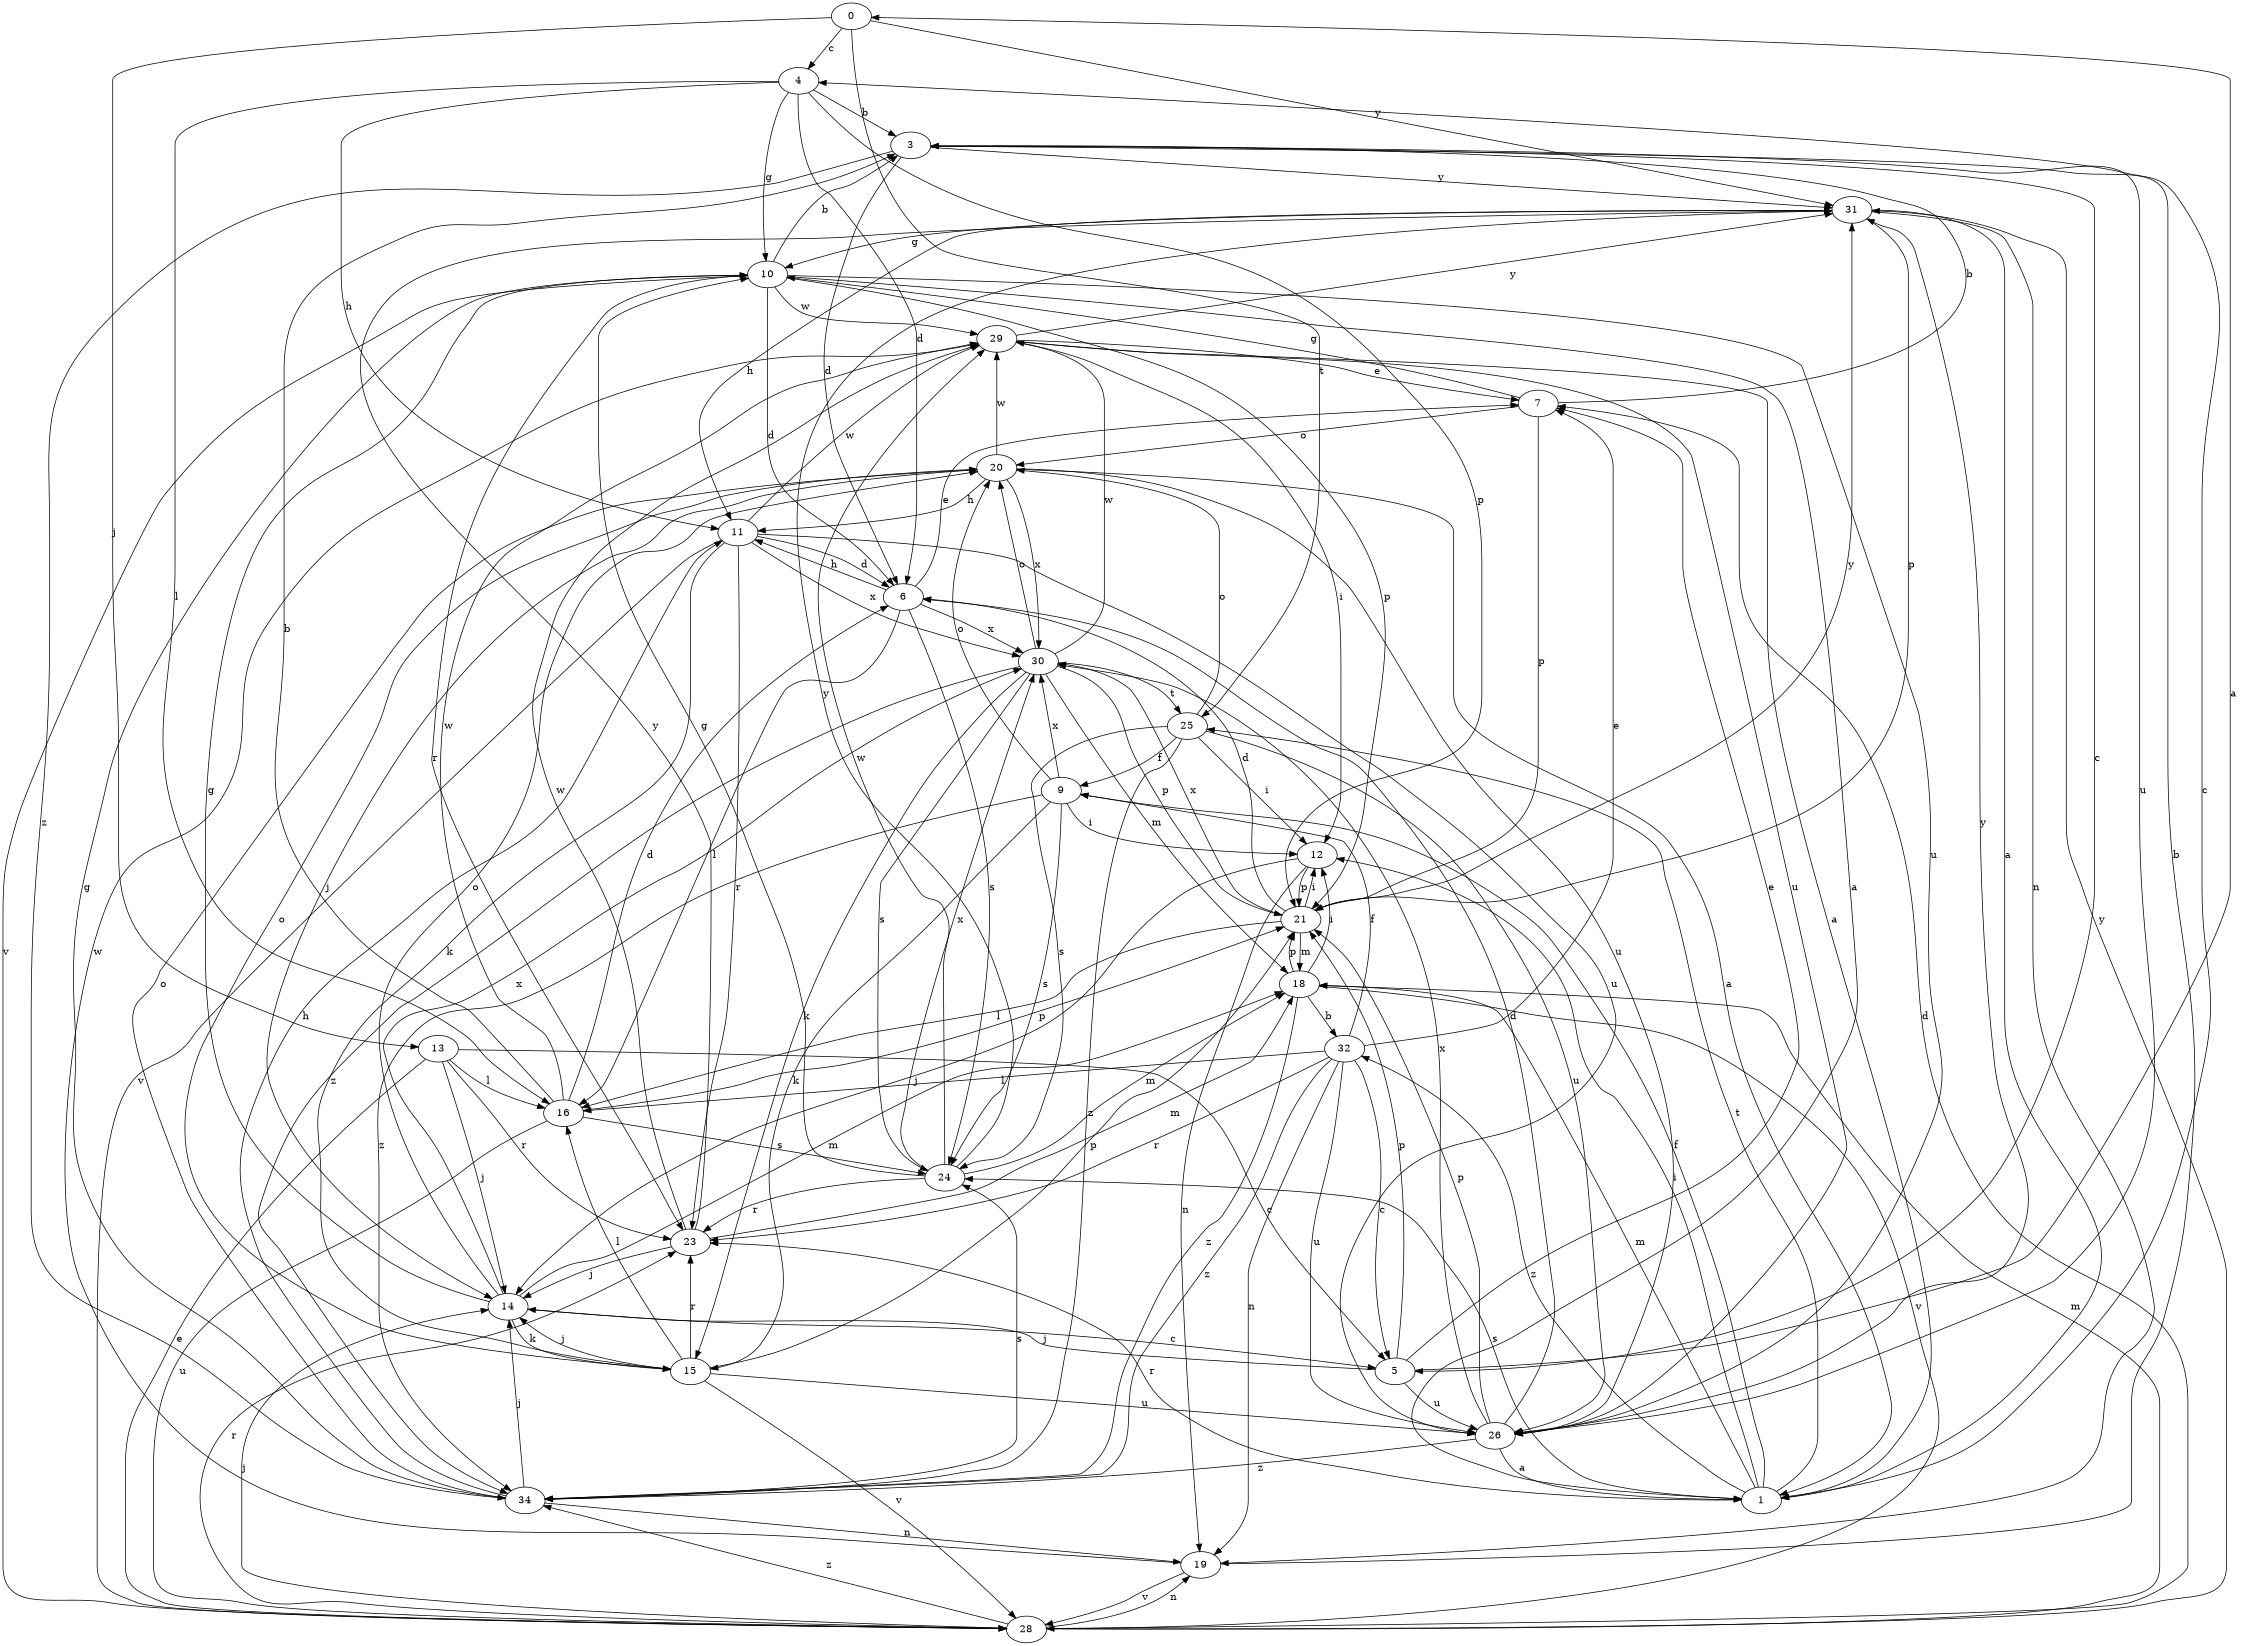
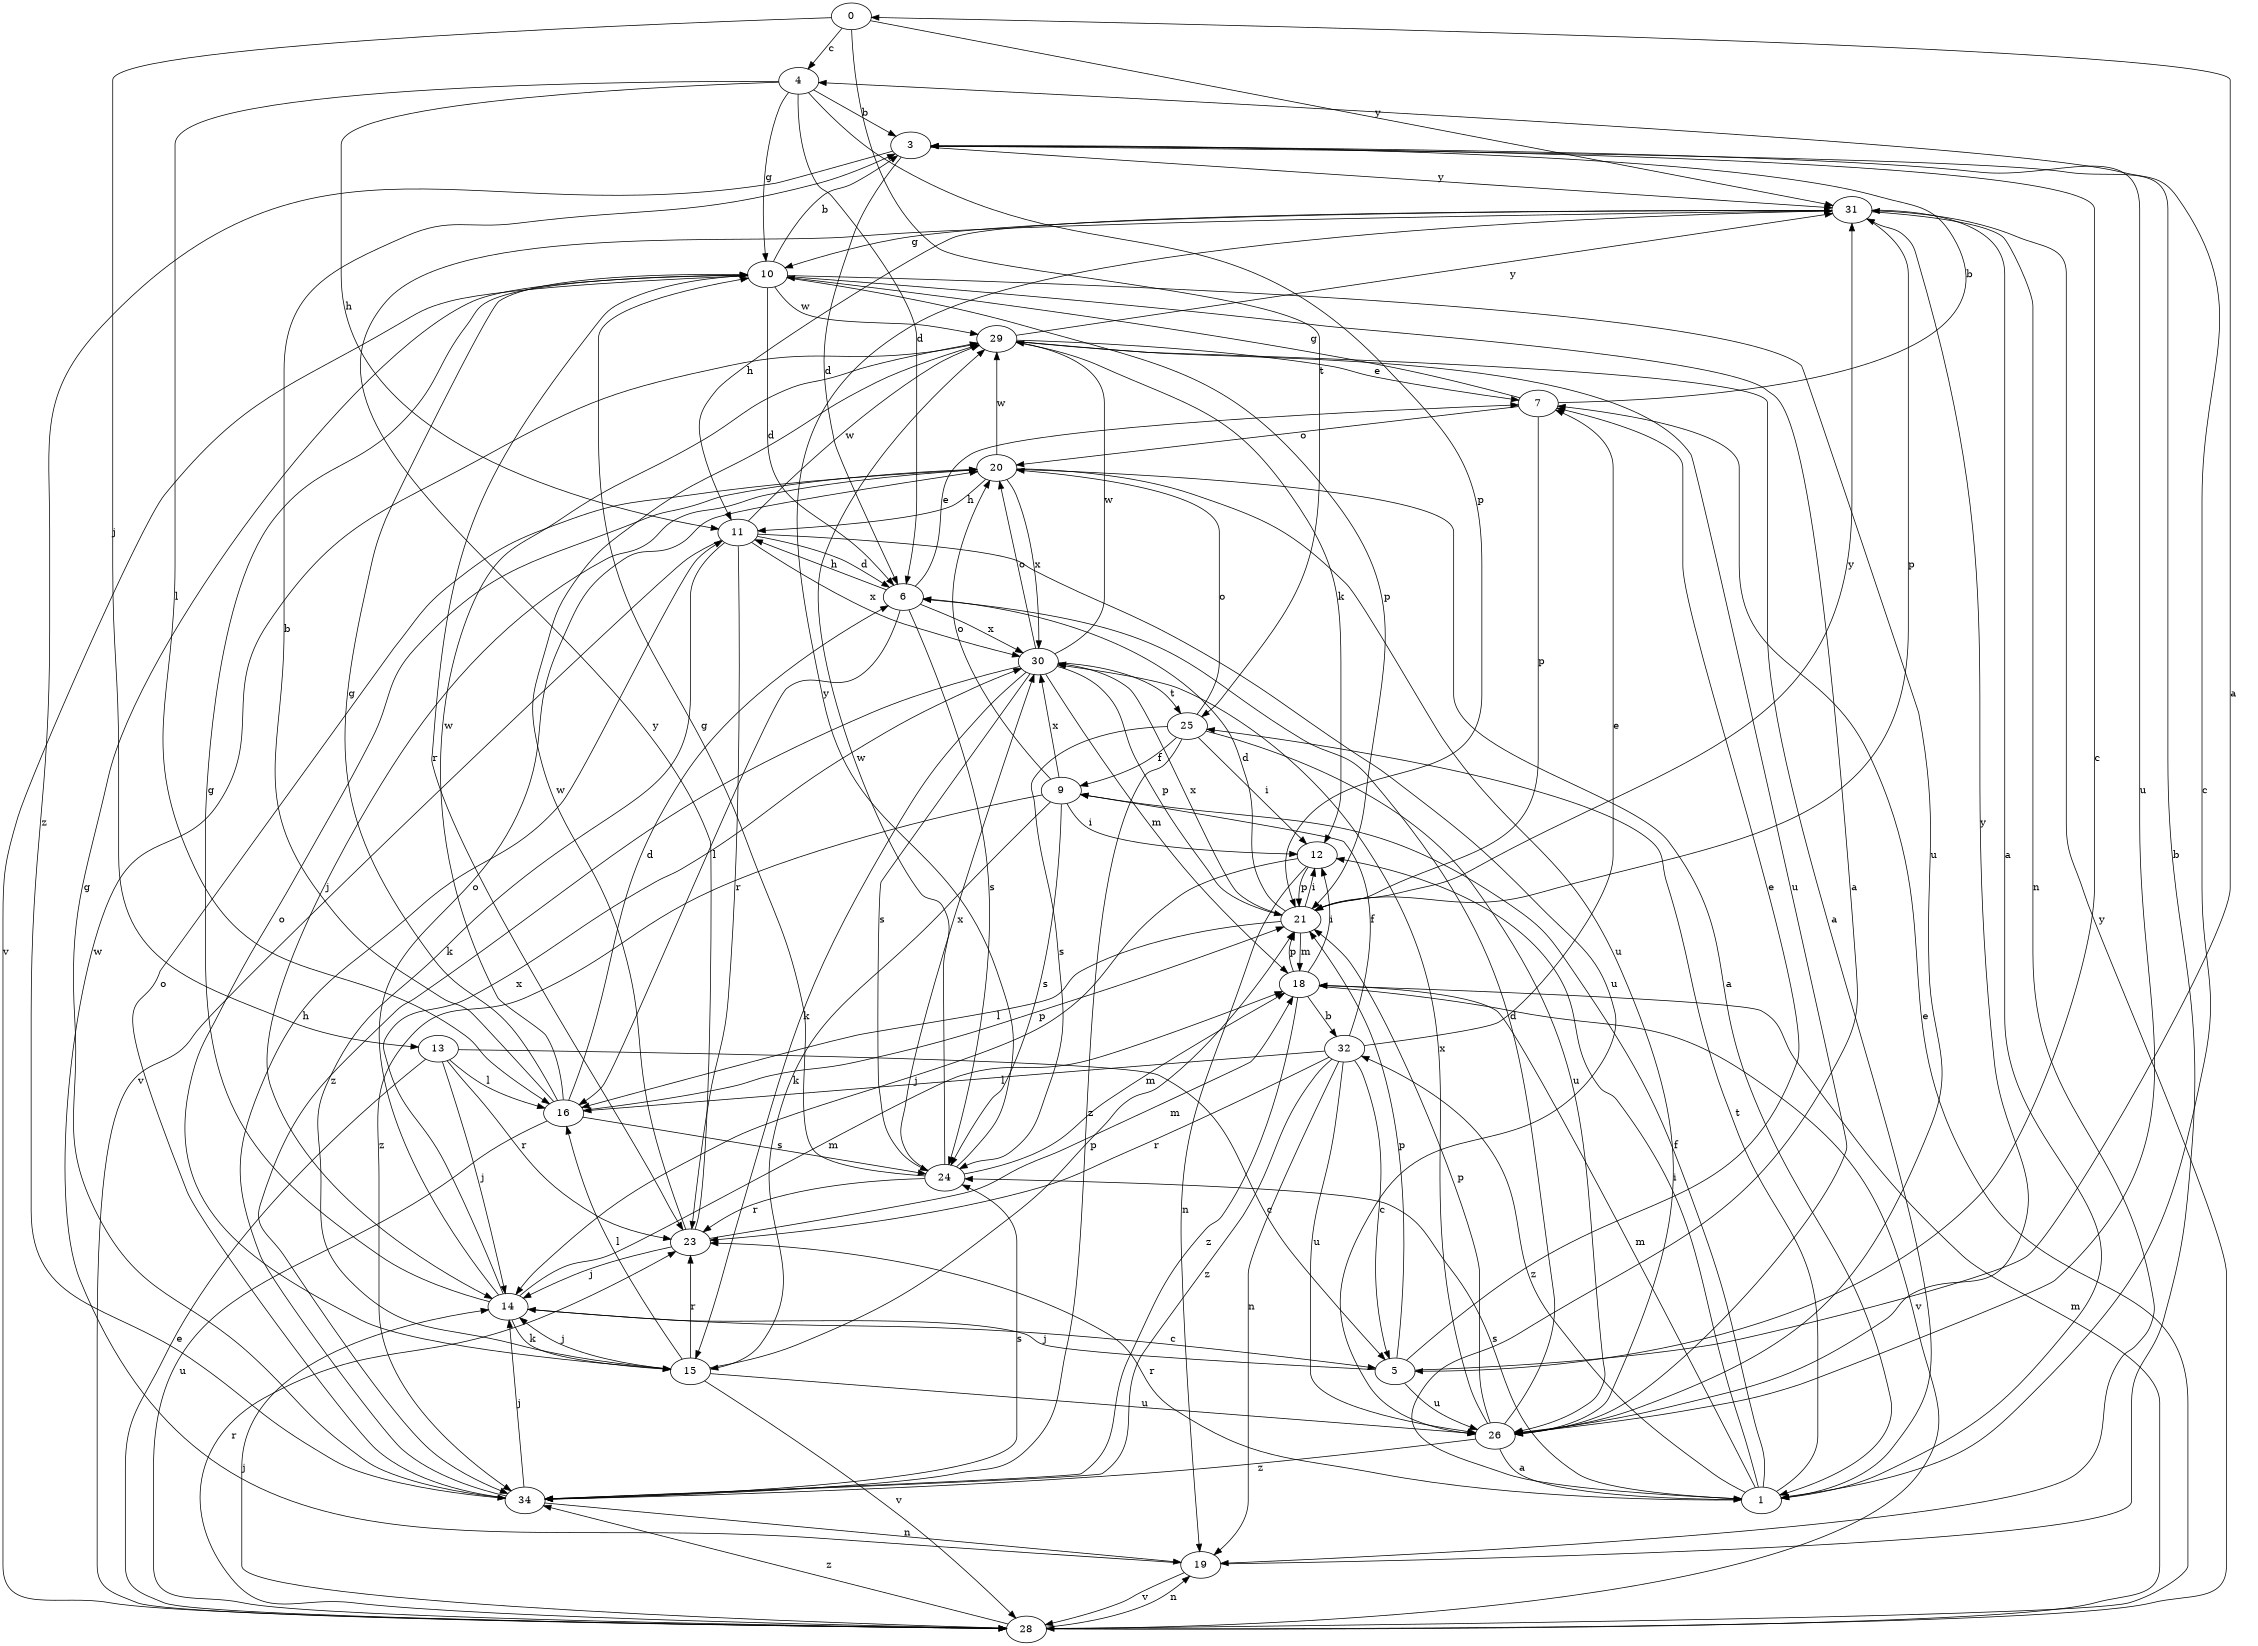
(1341, 597) -> (1341, 597)
none -> (364, 599)
(1926, 1016) -> (1926, 1016)
